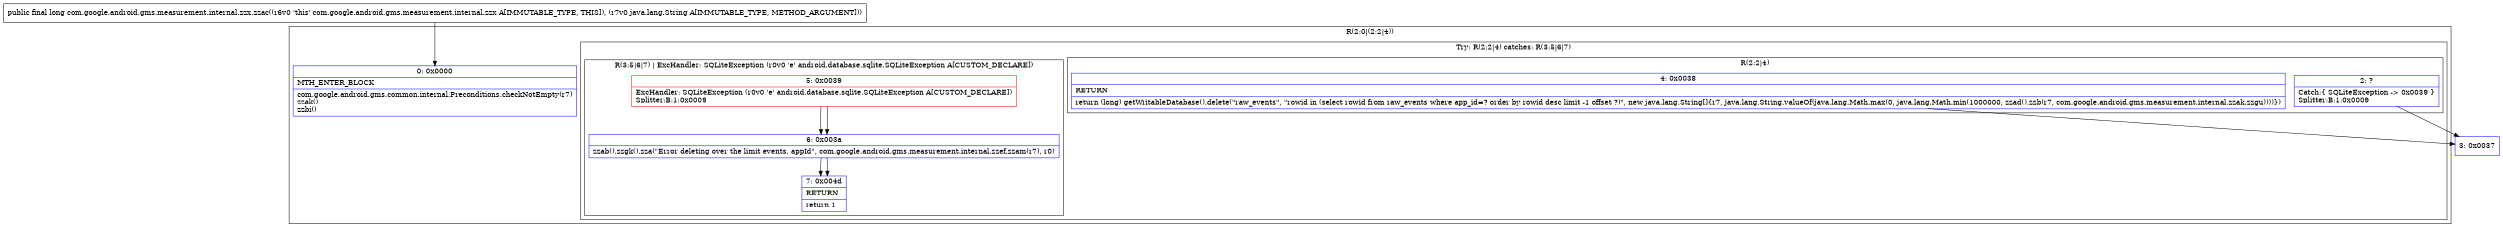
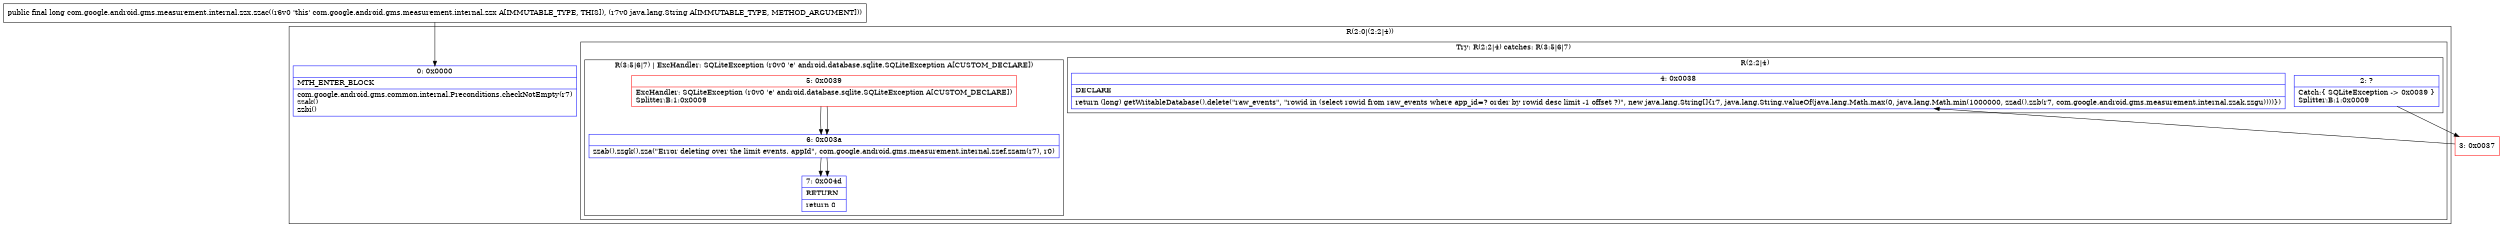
(1092, 90) -> (1094, 90)
(2189, 126) -> (2197, 126)
(2477, 146) -> (2477, 146)
(821, 205) -> (821, 205)
